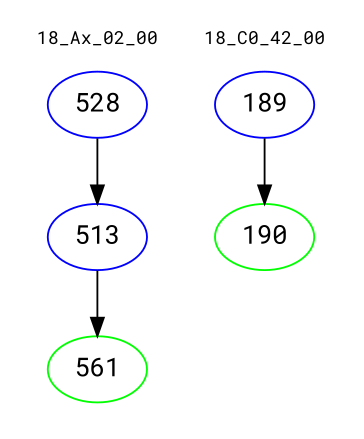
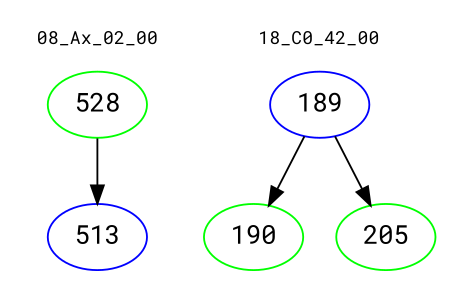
(98, 40) -> (98, 40)
(97, 105) -> (97, 105)
none -> (386, 237)
(97, 369) -> none
